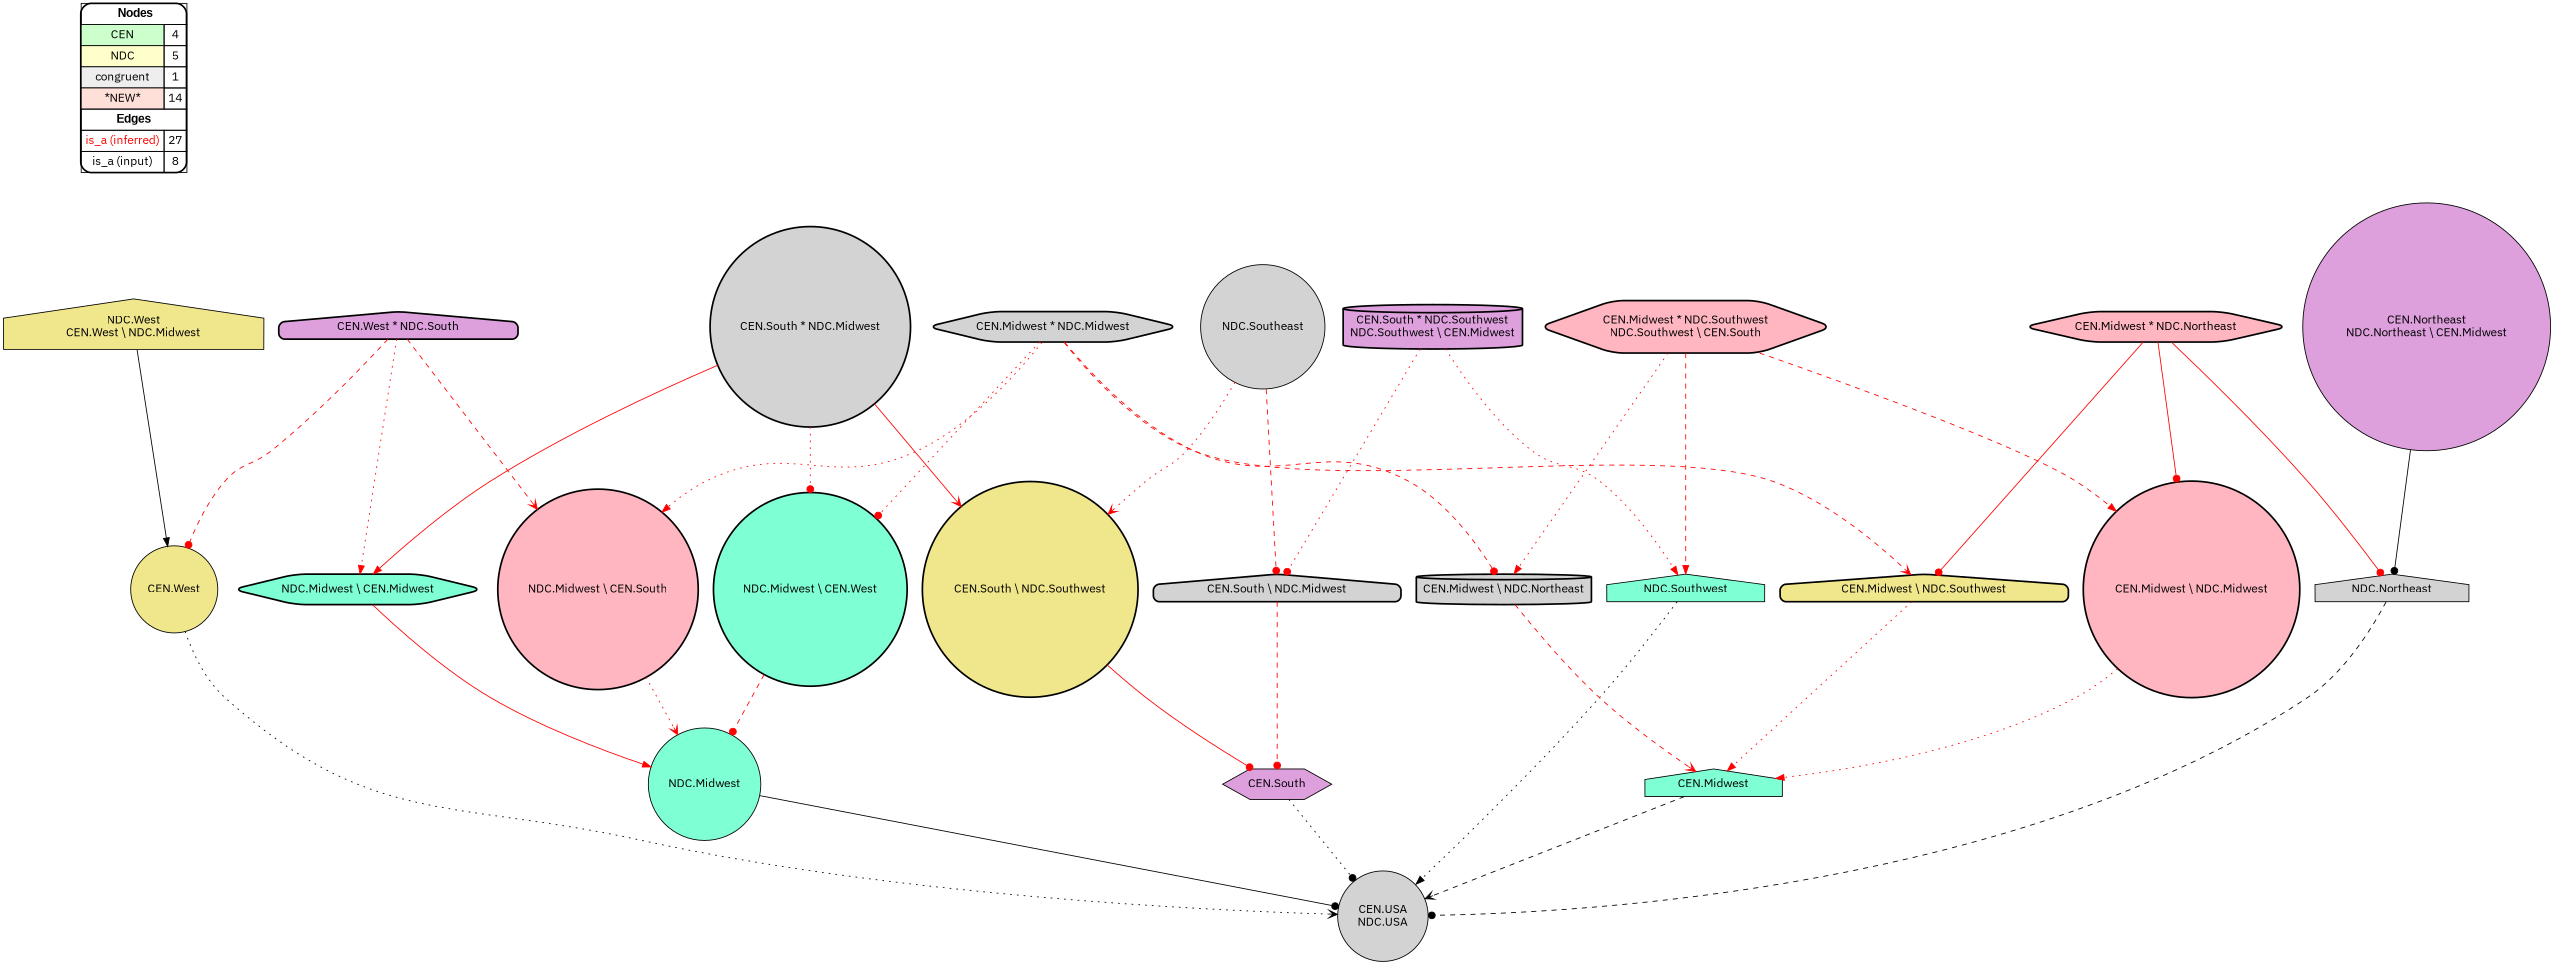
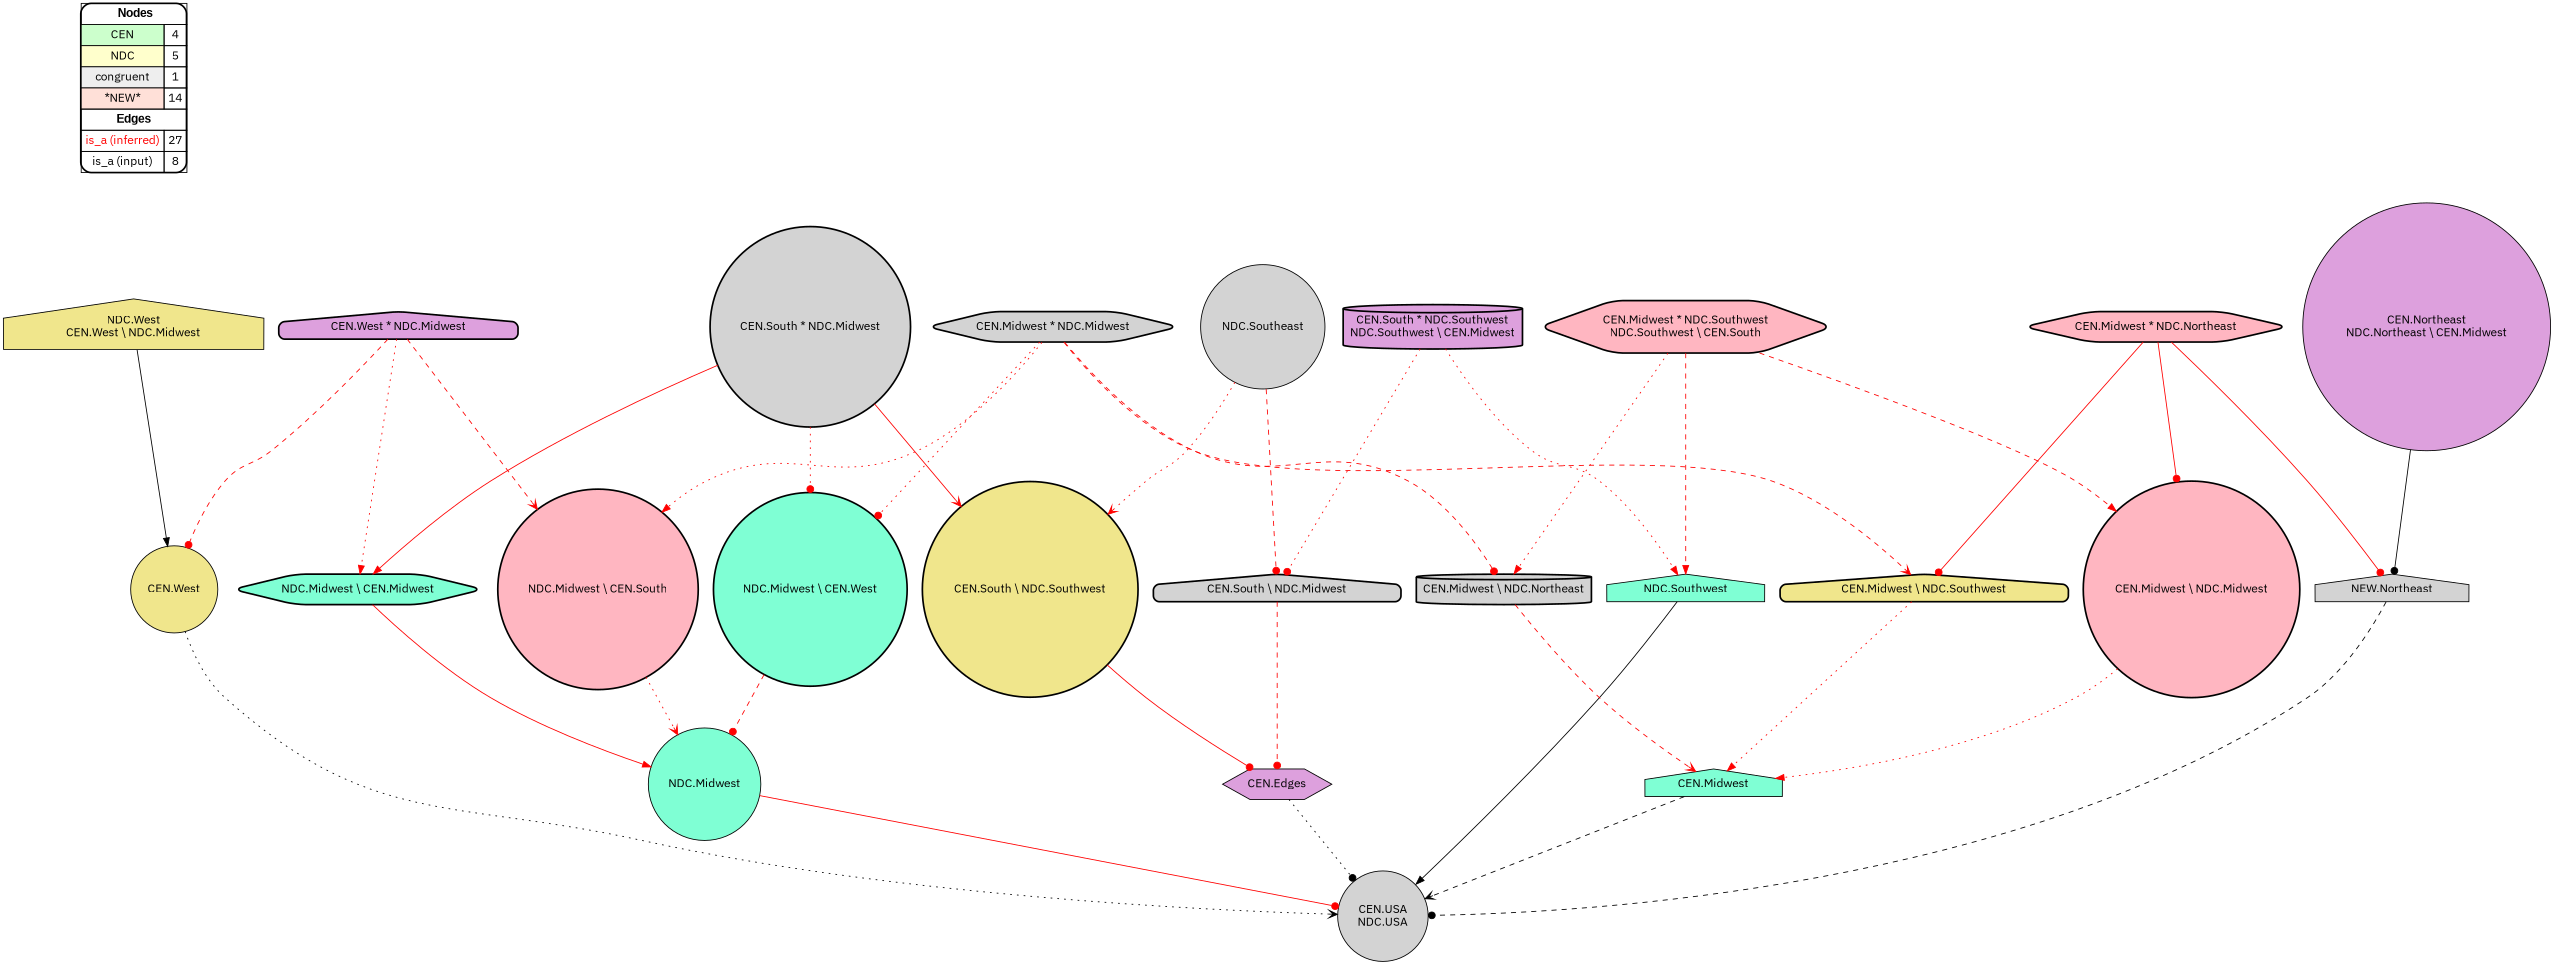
(398, 327) -> (398, 327)
(2392, 589) -> (2392, 589)
(1555, 745) -> (1555, 745)
(1277, 784) -> (1277, 784)
(1046, 851) -> (1046, 851)
